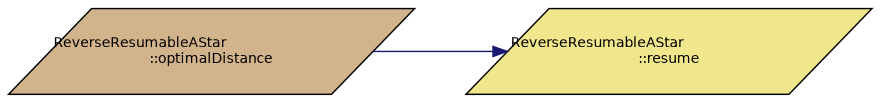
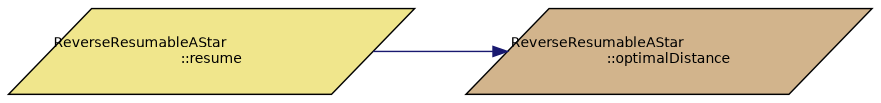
(433, 51) -> (433, 51)
